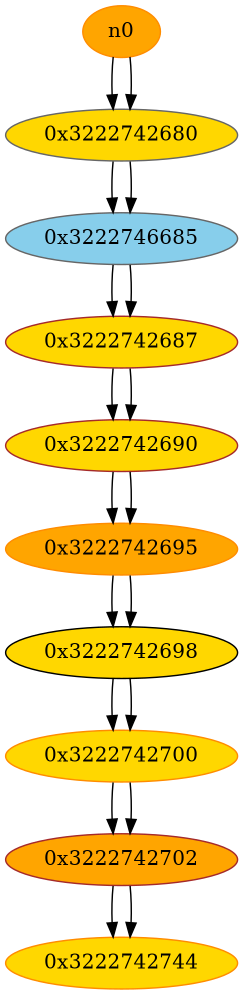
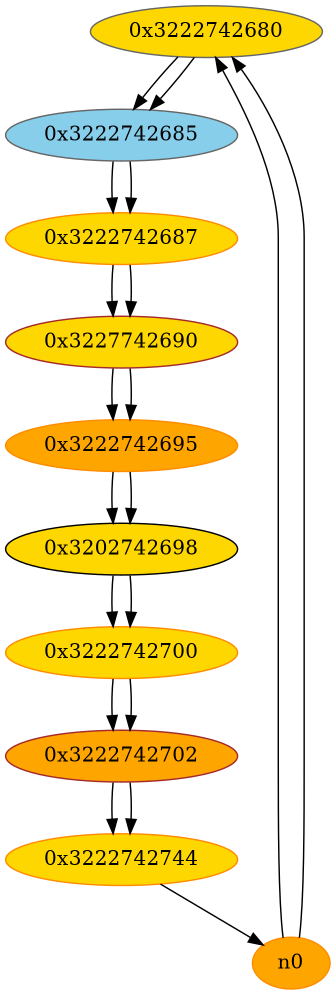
(122, 239) -> (122, 135)
(122, 342) -> (122, 239)
(122, 446) -> (122, 342)
(122, 653) -> (122, 549)
none -> (205, 911)
